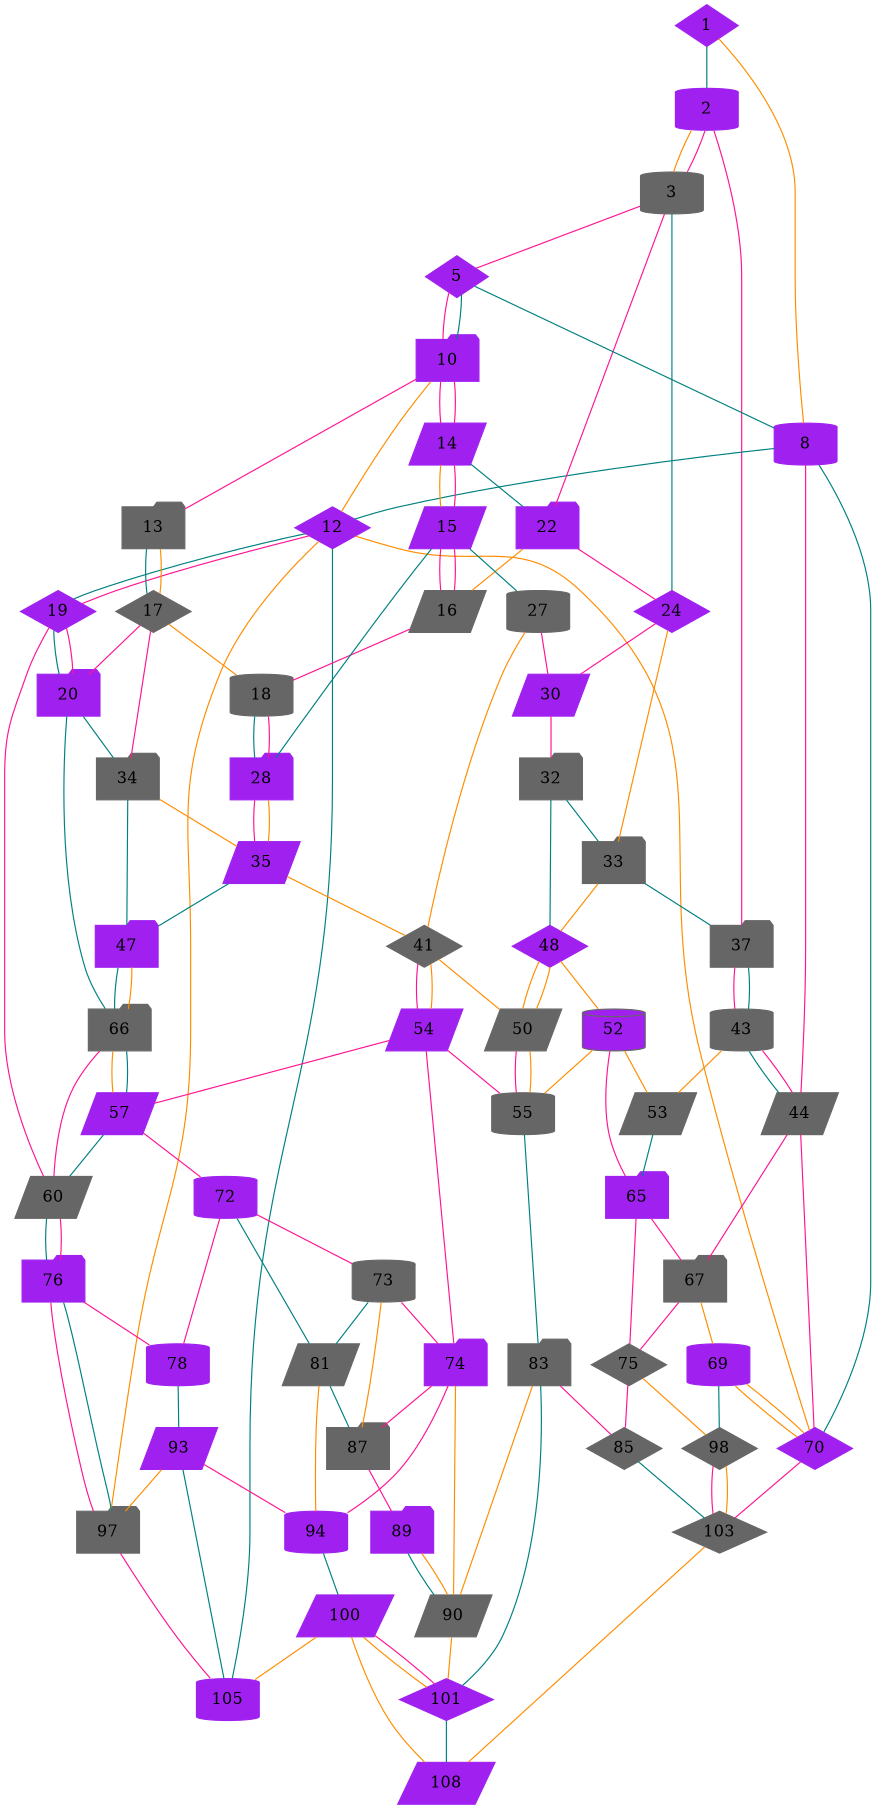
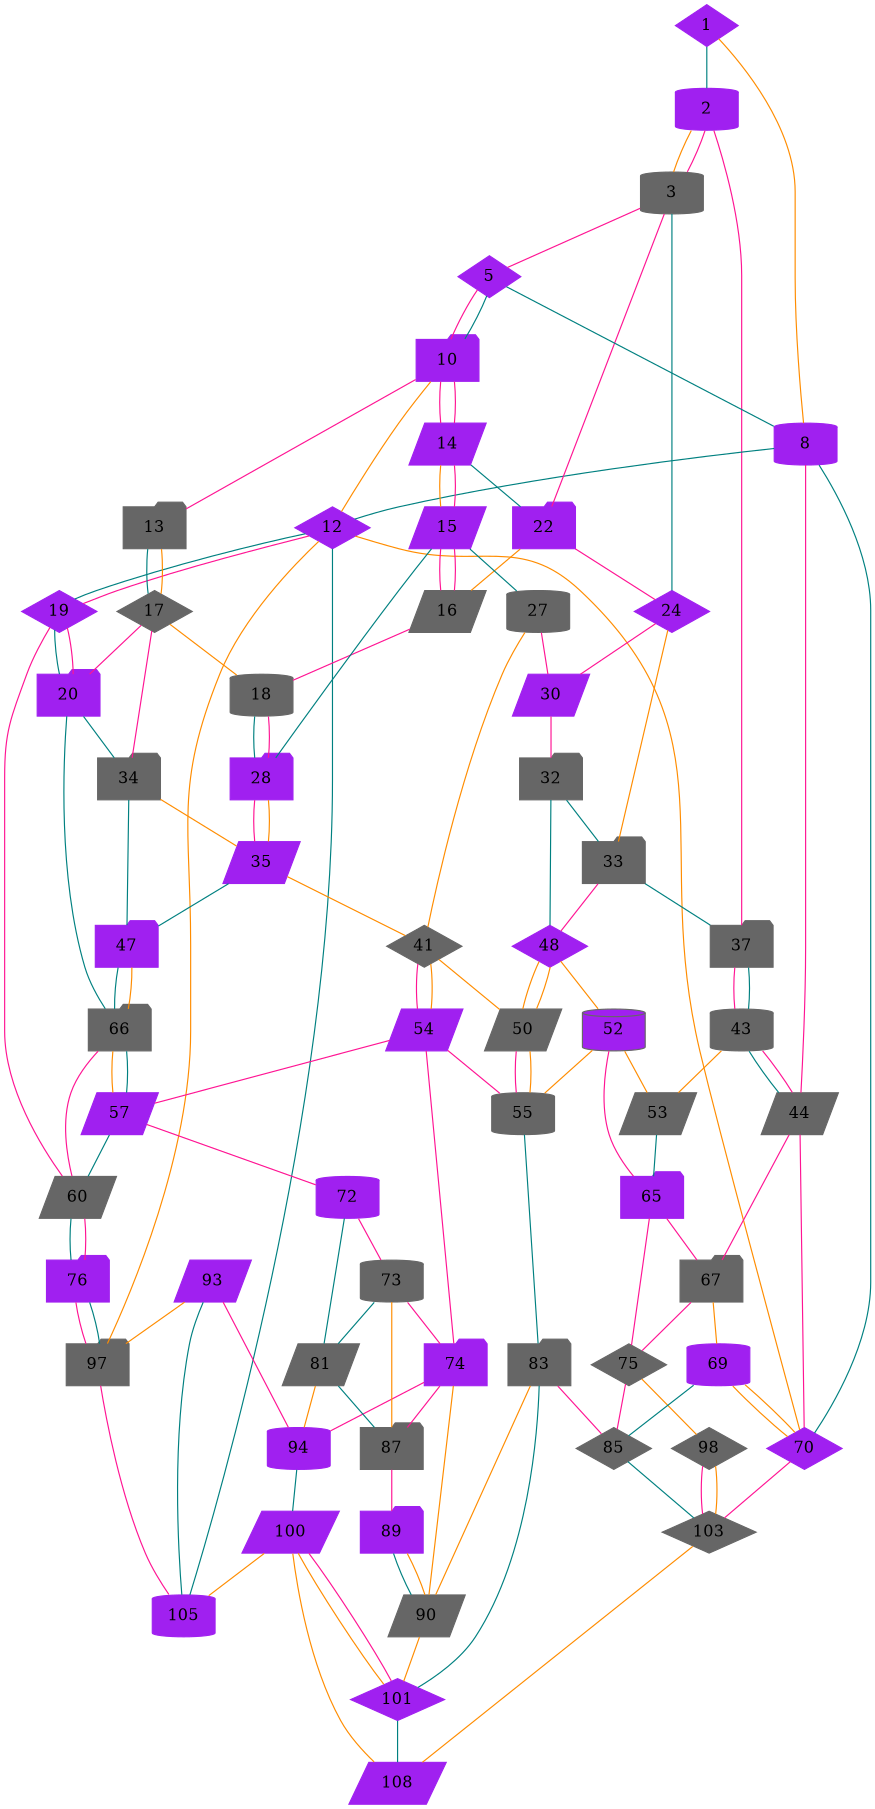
(579, 907) -> (579, 907)
(178, 1365) -> none
(719, 1407) -> (661, 1410)
